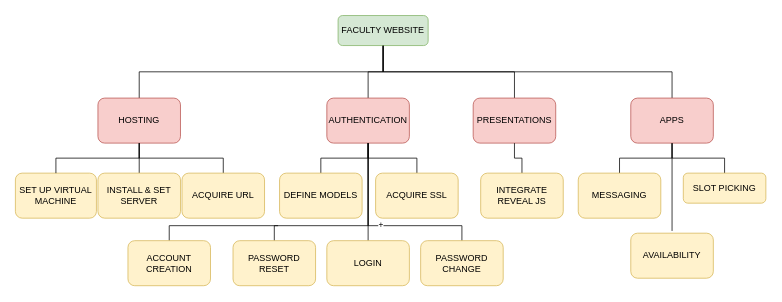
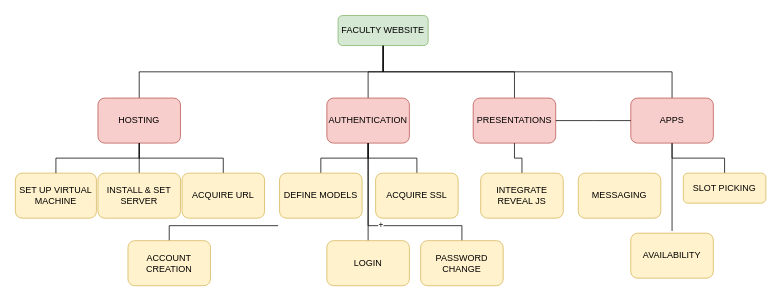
(636, 158) -> (593, 120)
(311, 225) -> none
(274, 263) -> none
